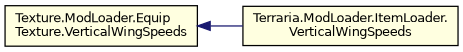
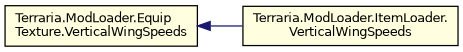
(101, 26) -> (101, 26)
